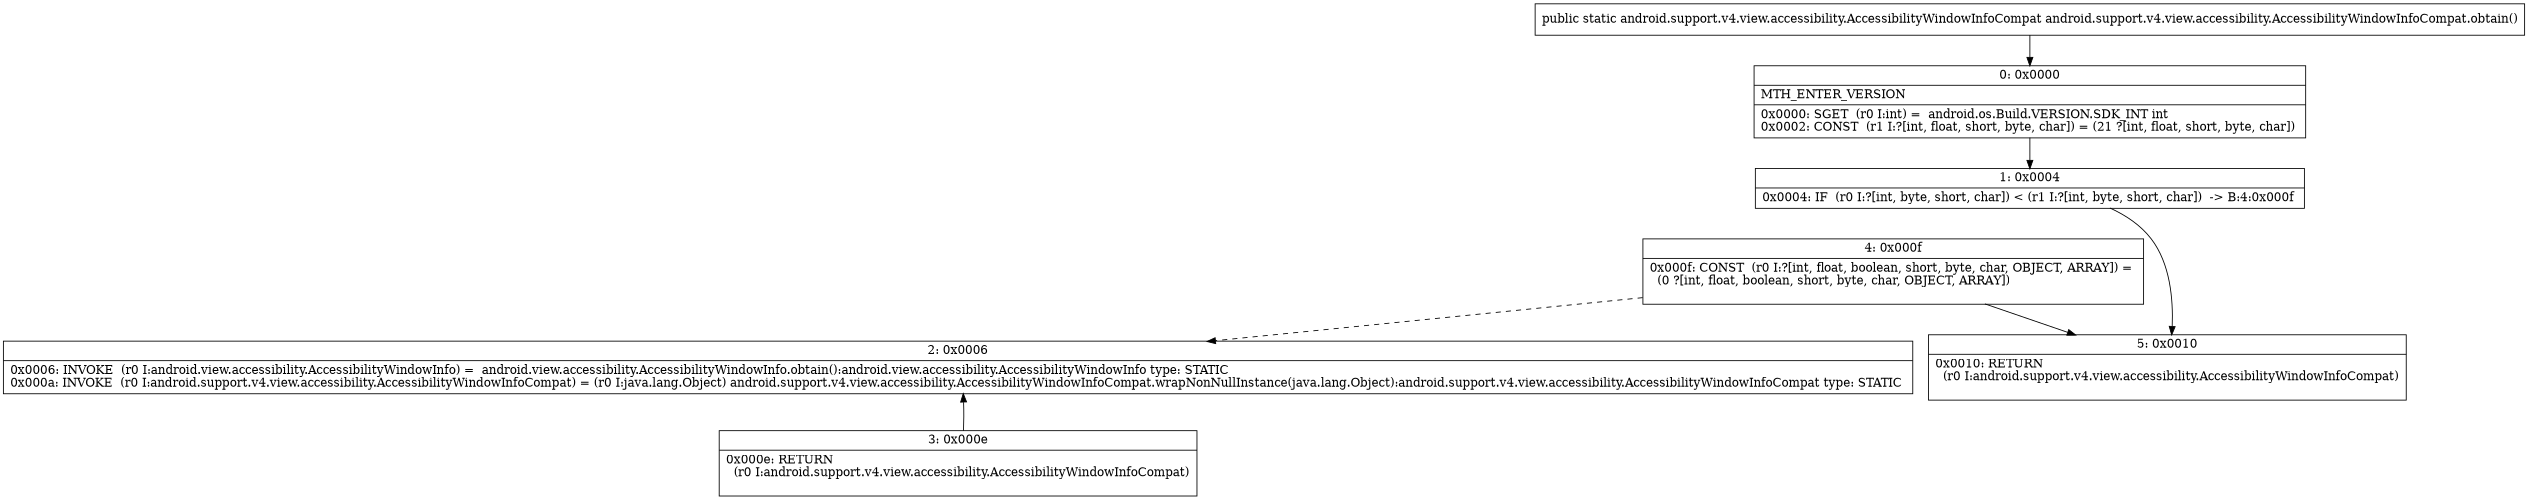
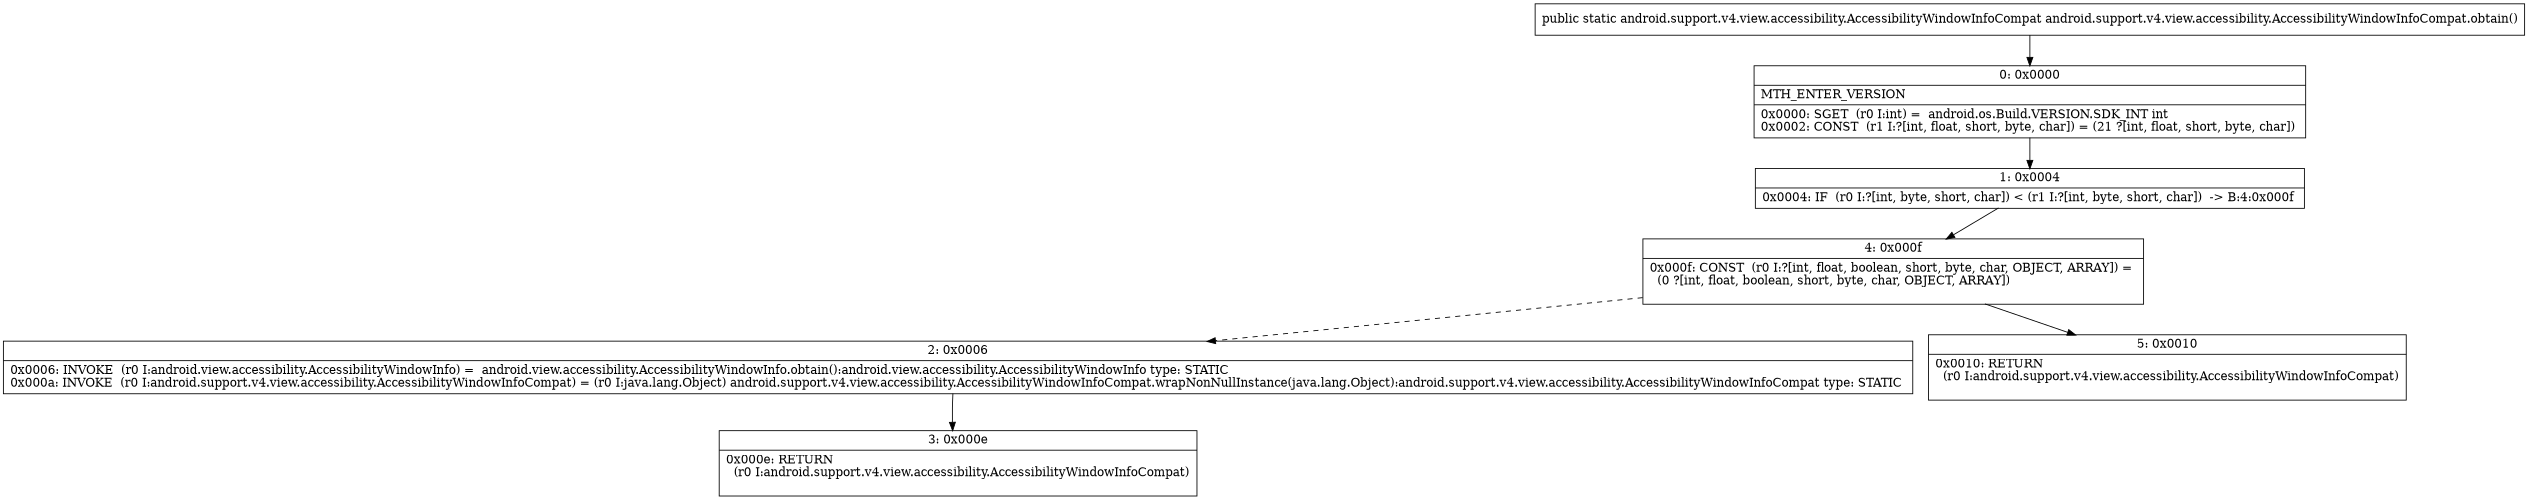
(2161, 256) -> (1976, 221)
(964, 416) -> (952, 408)
